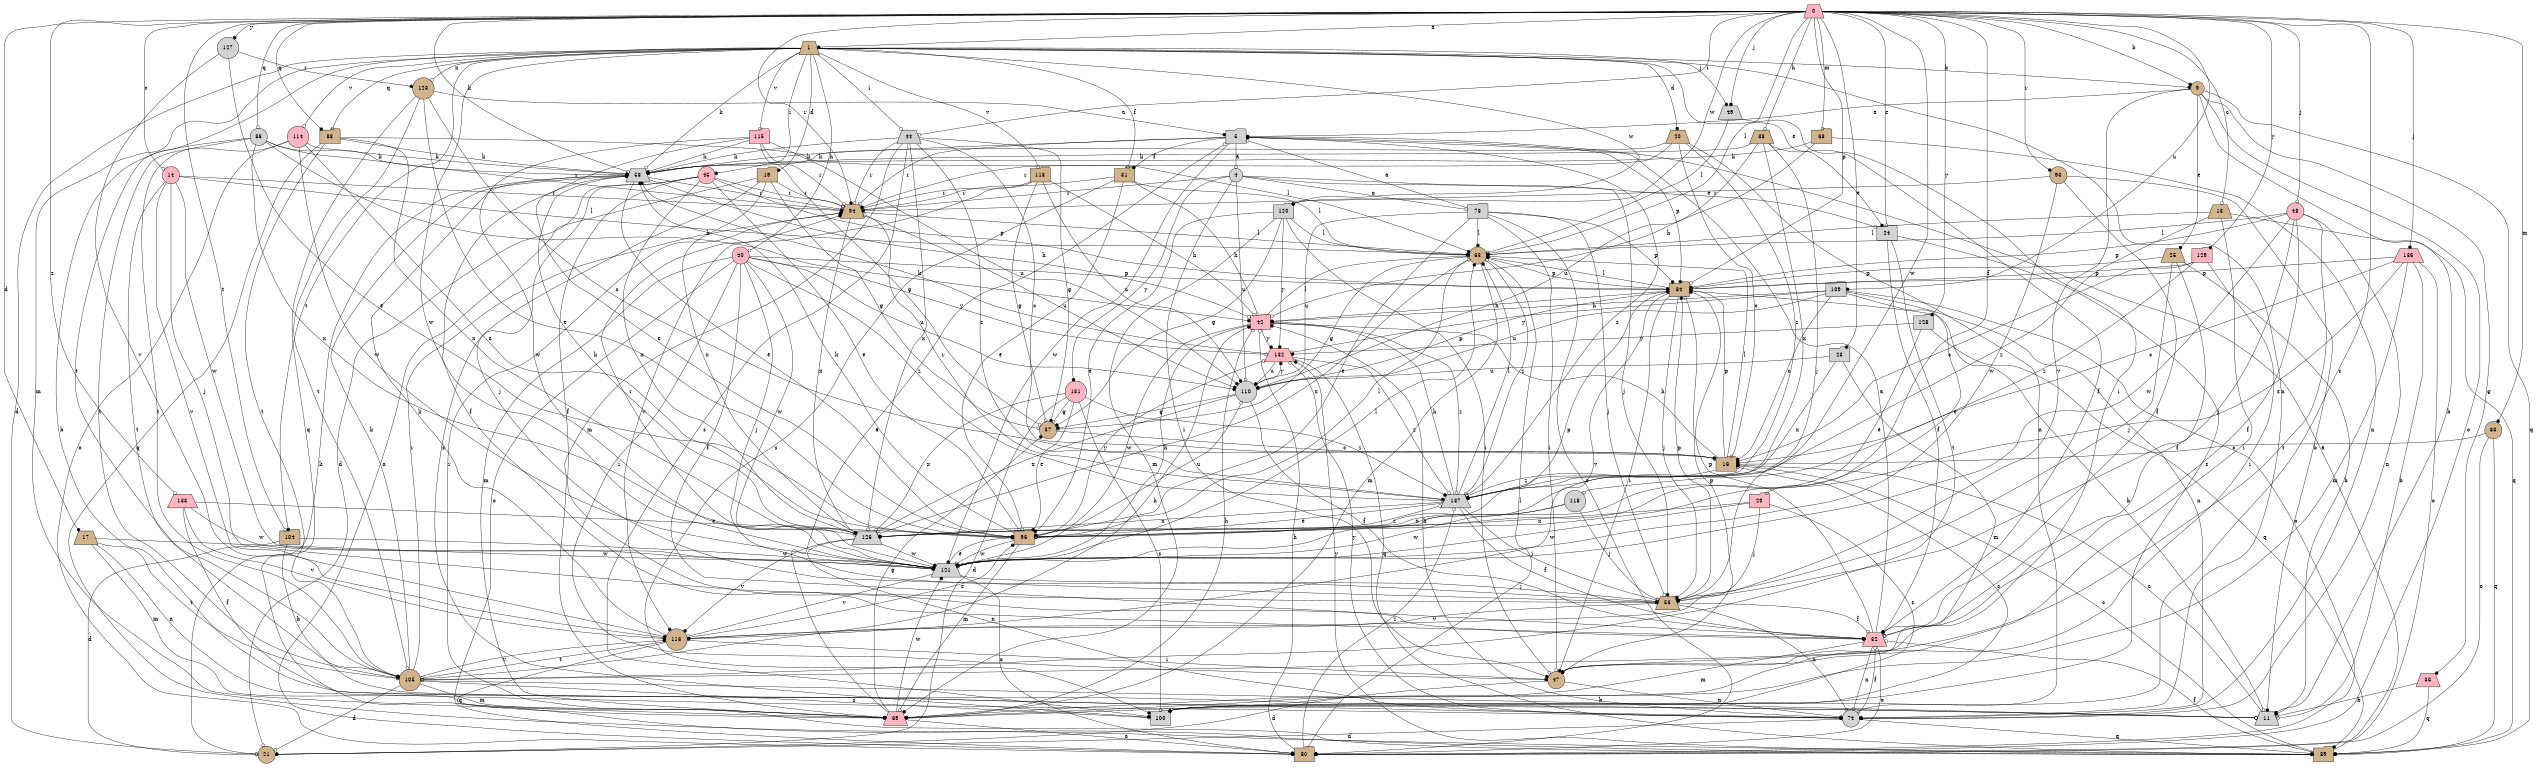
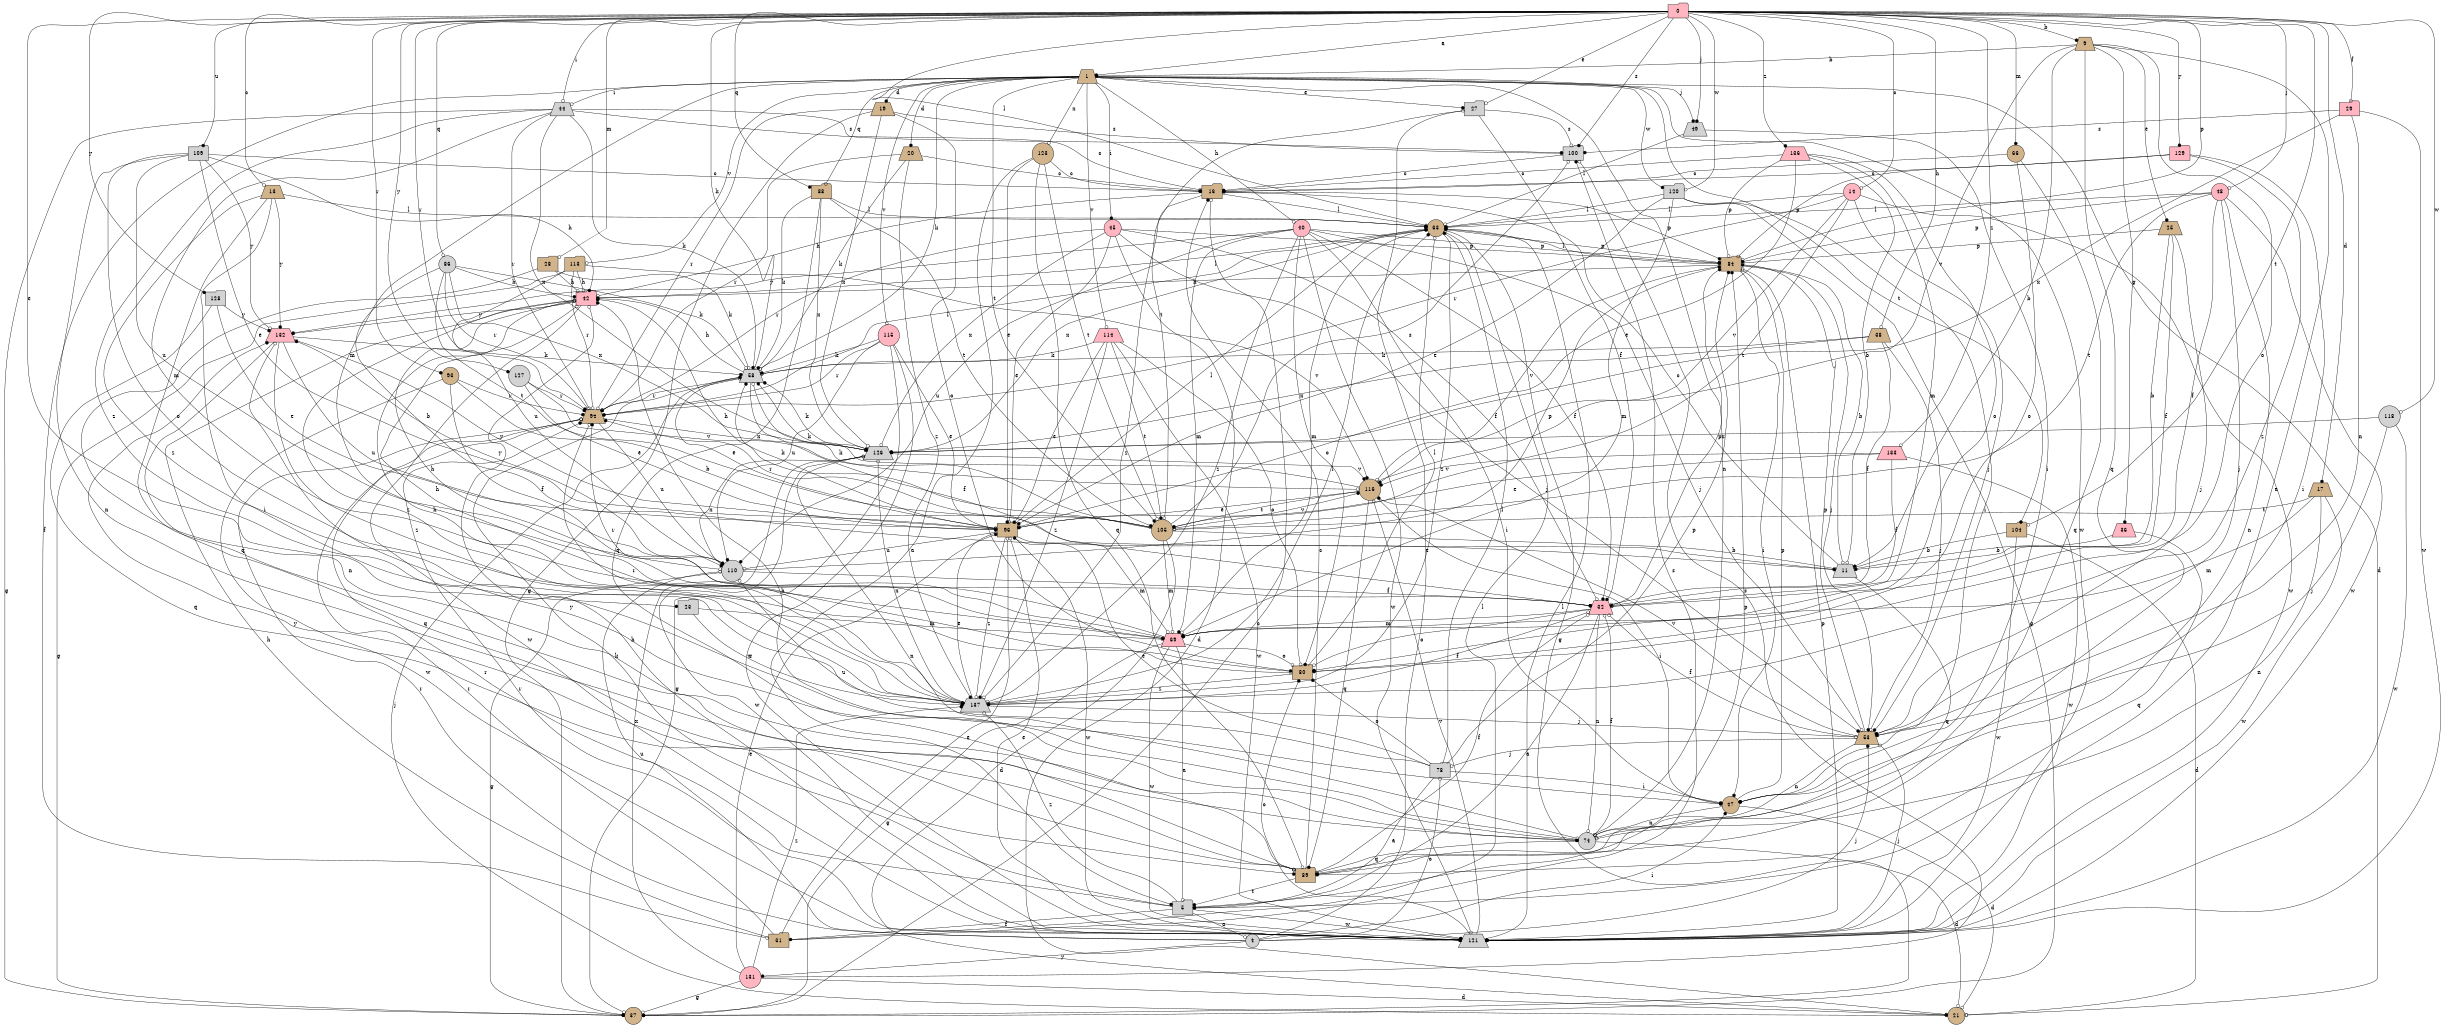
(1814, 11) -> (1678, 11)
(1674, 60) -> (1588, 67)
(323, 74) -> (555, 396)
(2198, 88) -> (2085, 44)
(298, 137) -> (1109, 335)
(759, 137) -> (889, 335)
(1822, 137) -> (548, 264)
(2414, 137) -> (1765, 76)
(767, 175) -> (883, 109)
(1717, 225) -> (1446, 829)
(1887, 233) -> (1475, 109)
(1282, 285) -> (280, 262)
(1512, 297) -> none
(1544, 367) -> none
(1606, 379) -> (1654, 742)
(2038, 422) -> none
(1798, 430) -> (750, 656)
(2323, 448) -> (1253, 892)
(321, 465) -> (395, 705)
(147, 494) -> (1561, 450)
none -> (1047, 540)
(1754, 554) -> (2361, 437)
(1908, 683) -> (1394, 173)
(1357, 708) -> (1875, 580)
none -> (1831, 791)
